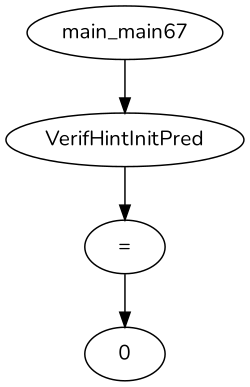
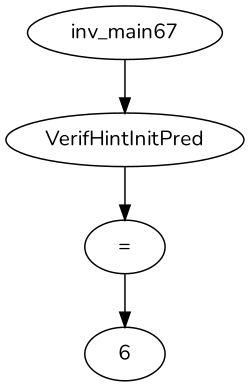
(125, 33) -> (125, 33)
(125, 354) -> (125, 354)
